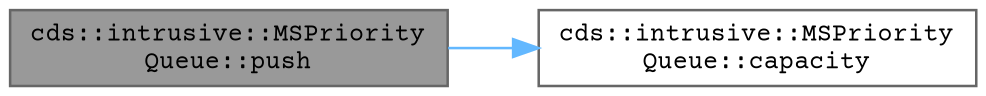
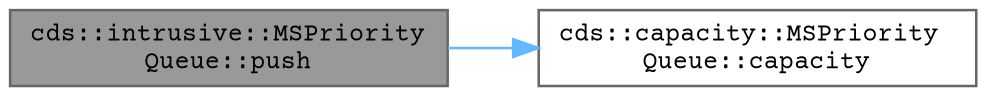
(757, 48) -> (757, 48)
